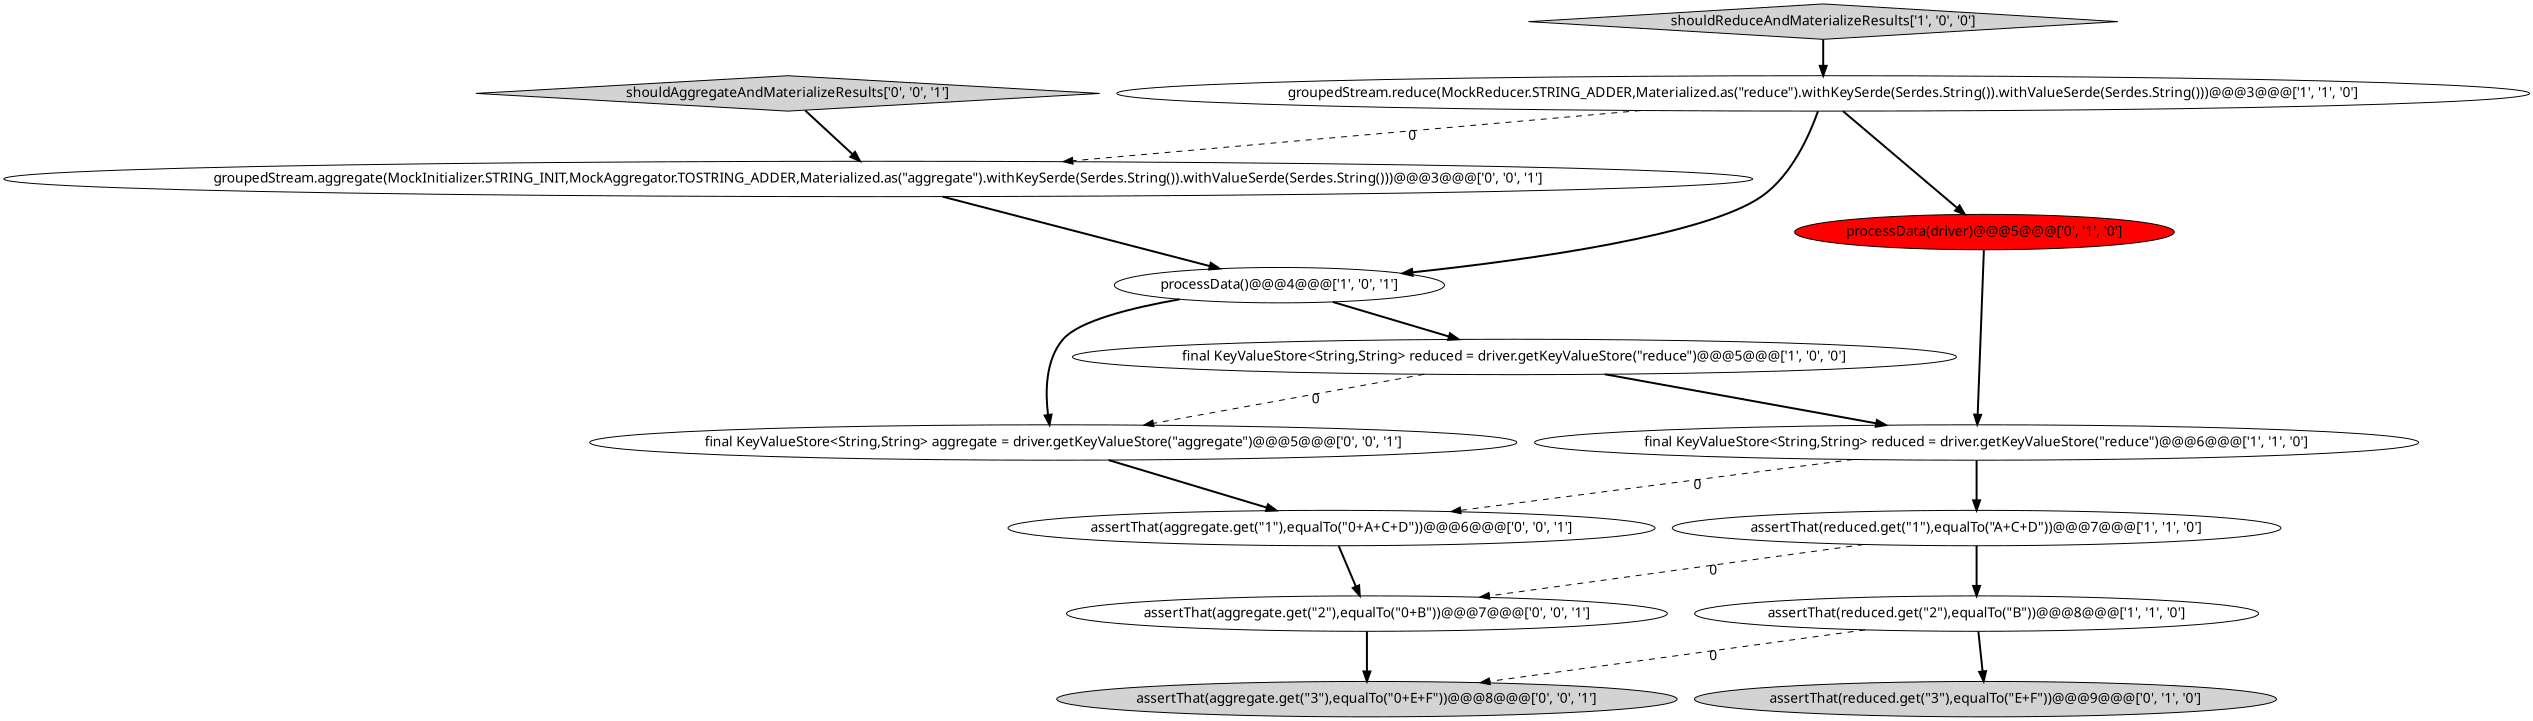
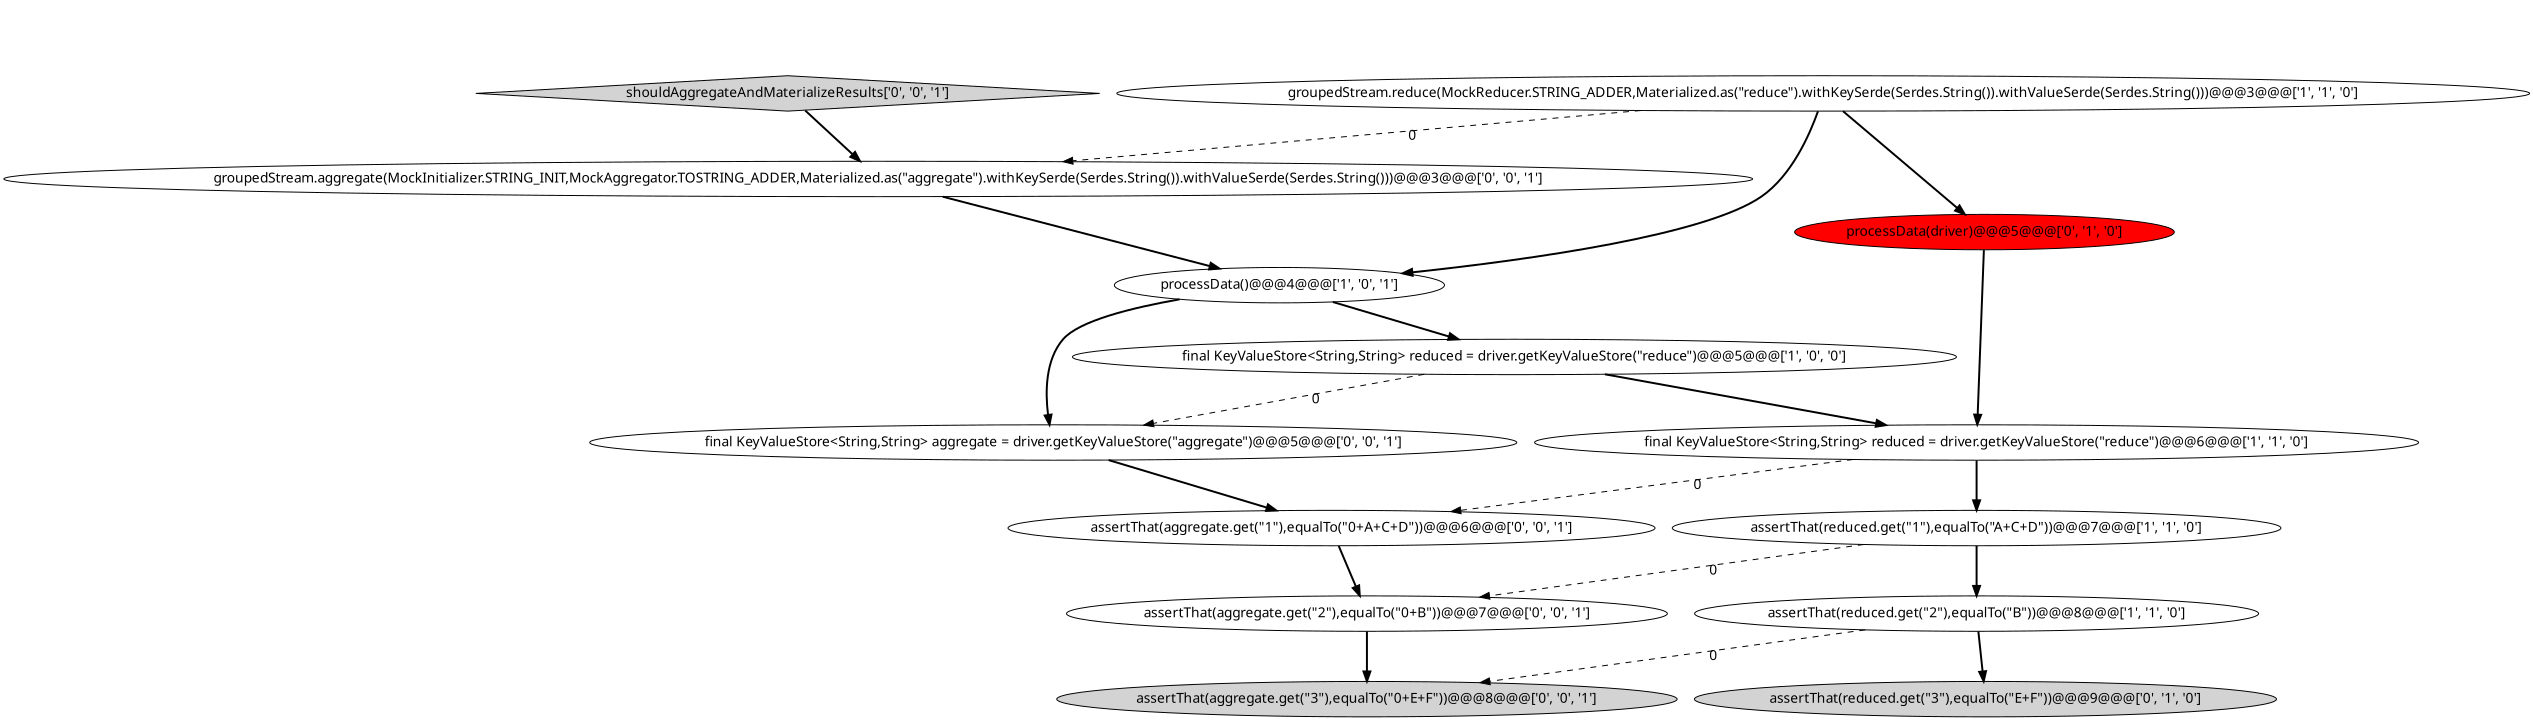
(1823, 22) -> none
